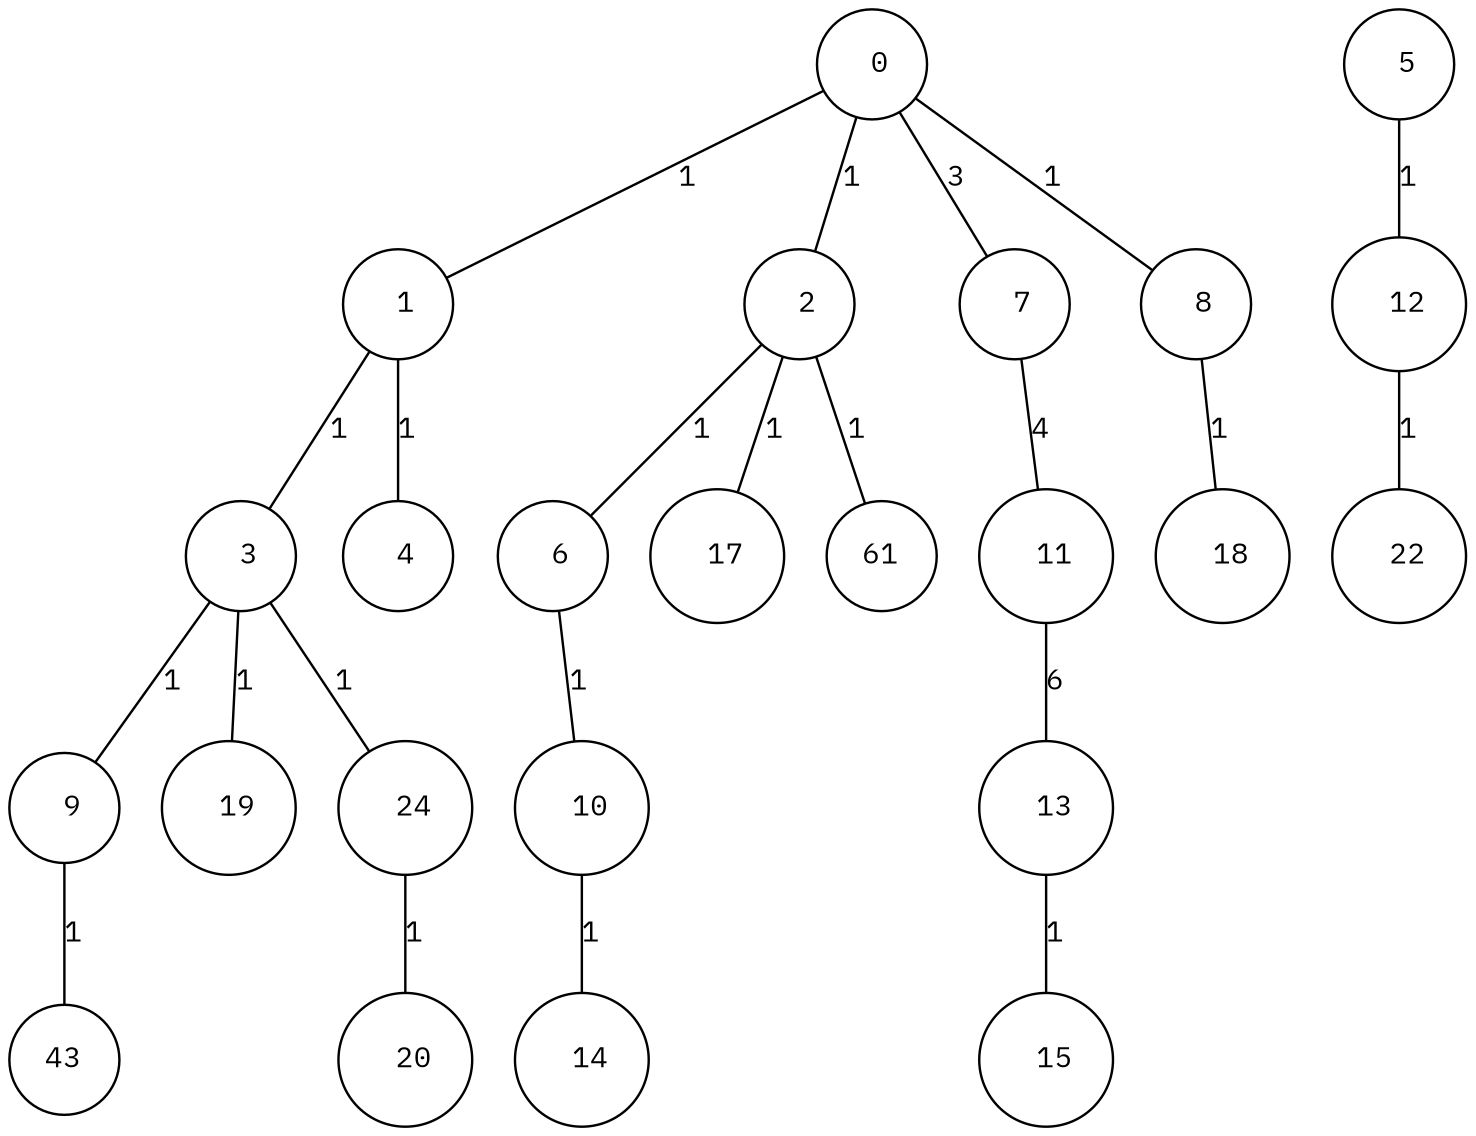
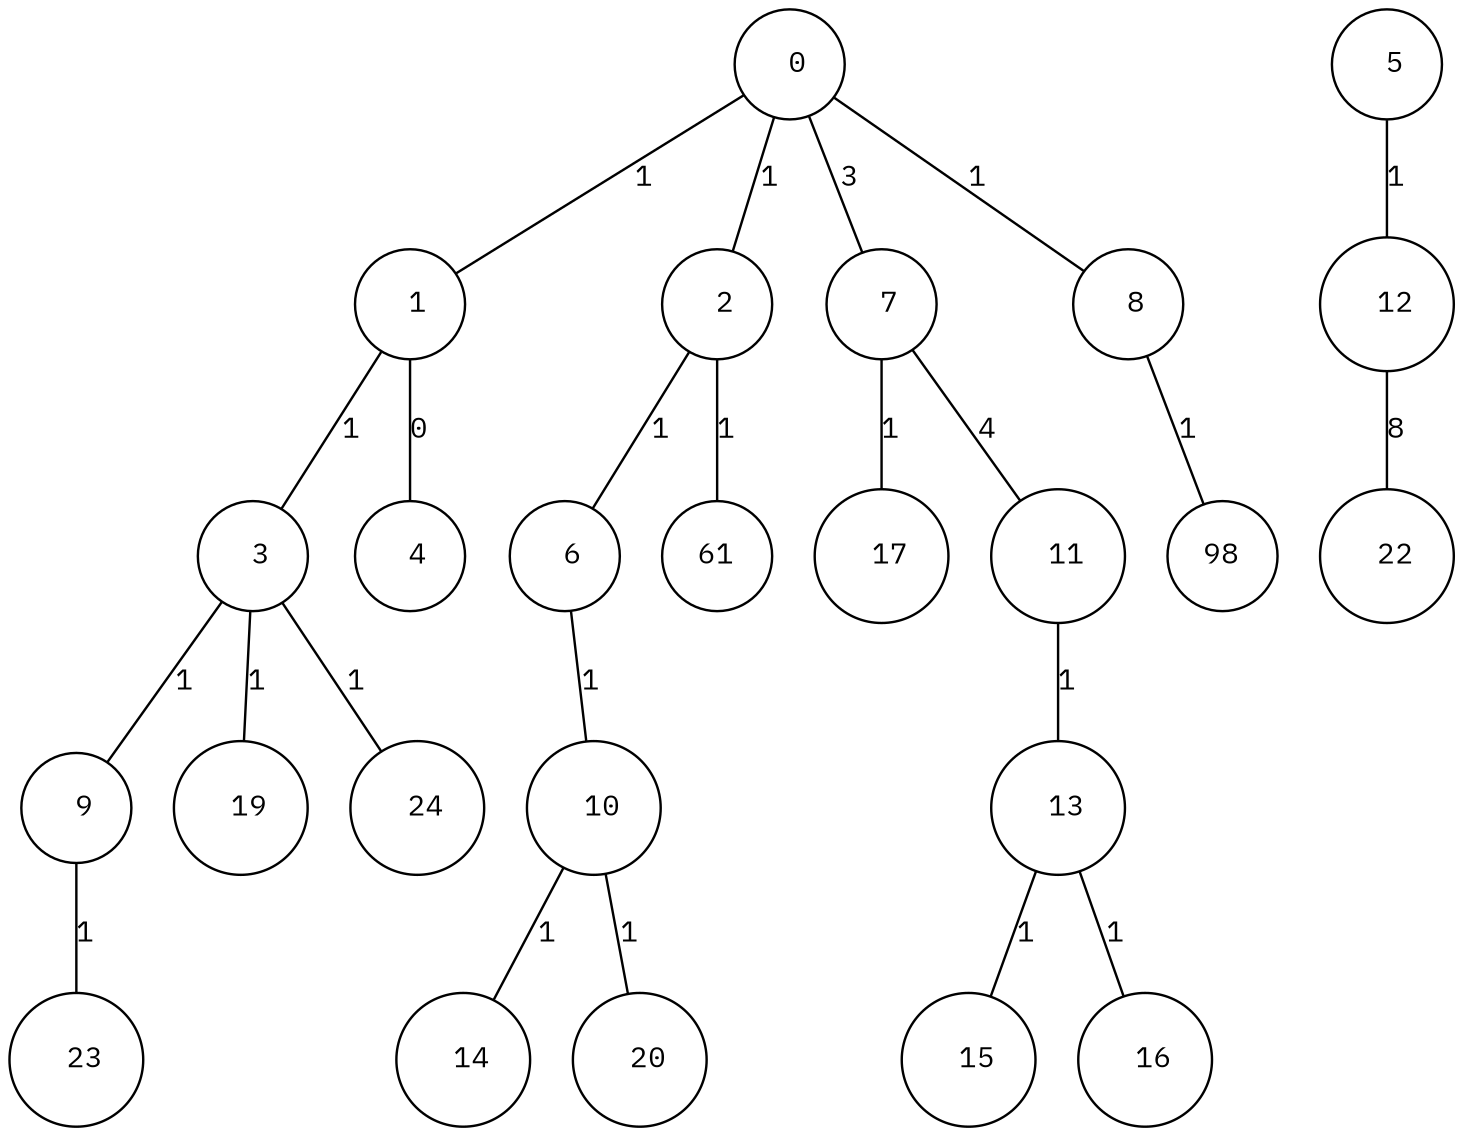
(760, 425) -> (882, 424)
(408, 430) -> (420, 430)
(1409, 430) -> (1397, 430)
(1223, 556) -> (1223, 556)
(1056, 682) -> (1068, 682)
(405, 934) -> (617, 934)
(64, 1060) -> (76, 1060)
none -> (1145, 1060)
